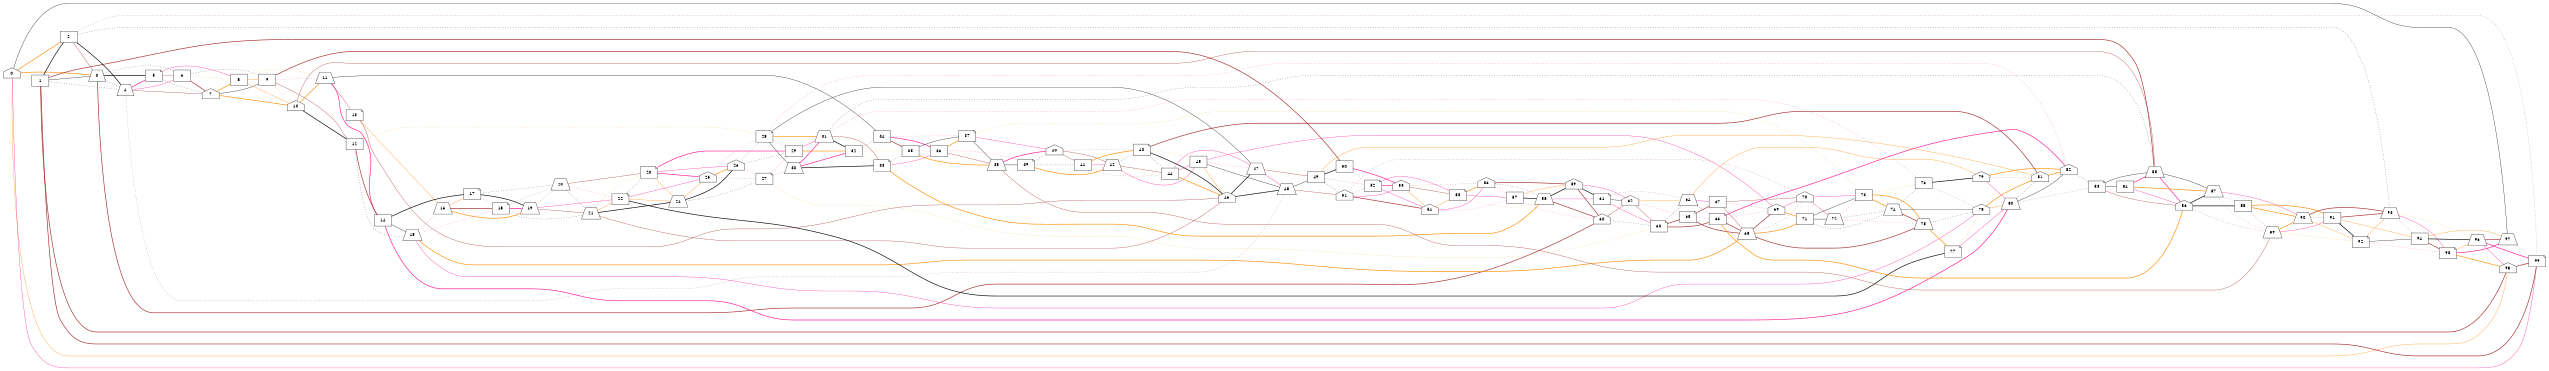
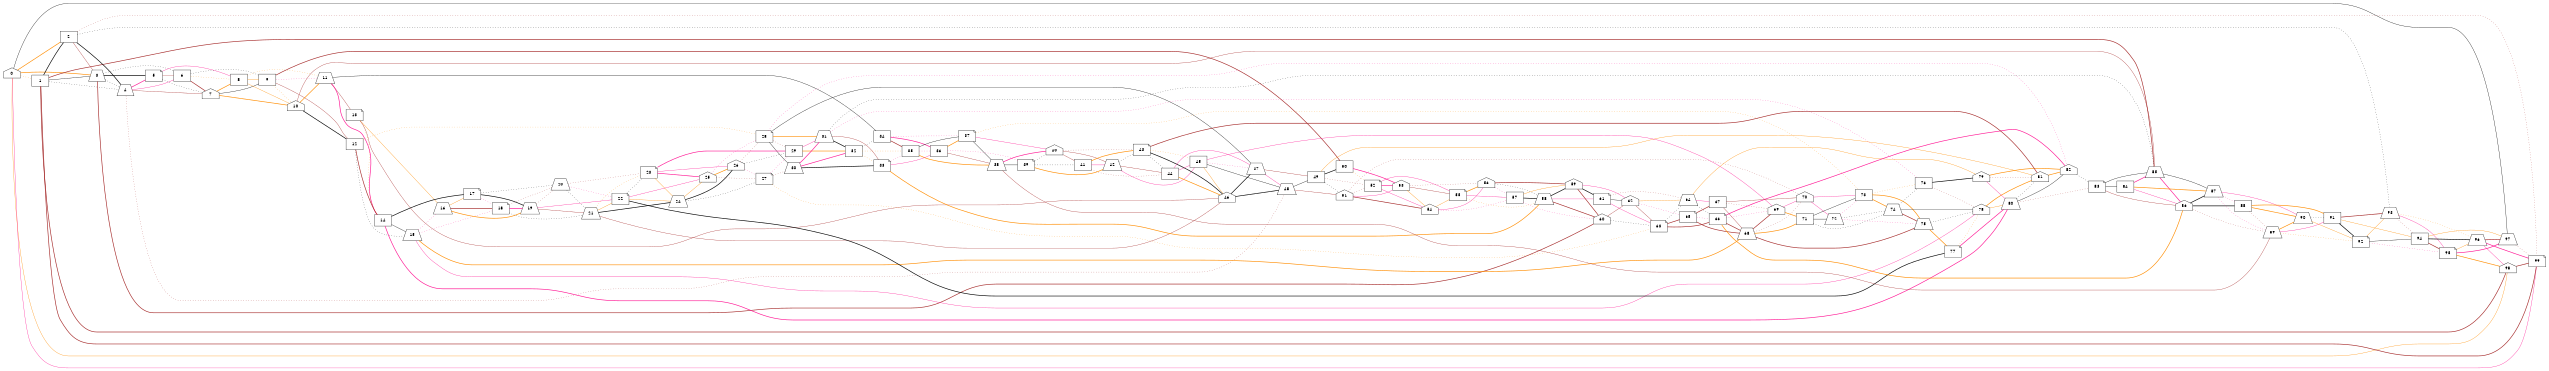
(604, 179) -> (604, 179)
(2346, 208) -> none
(1982, 228) -> (1982, 228)
